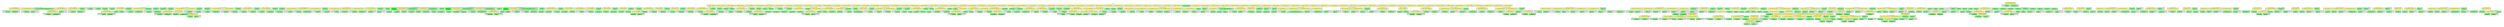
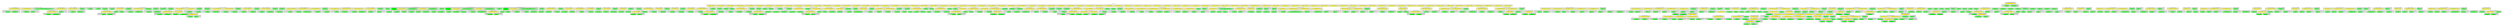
(1186, 6) -> (1186, 6)
none -> (1947, 9)
